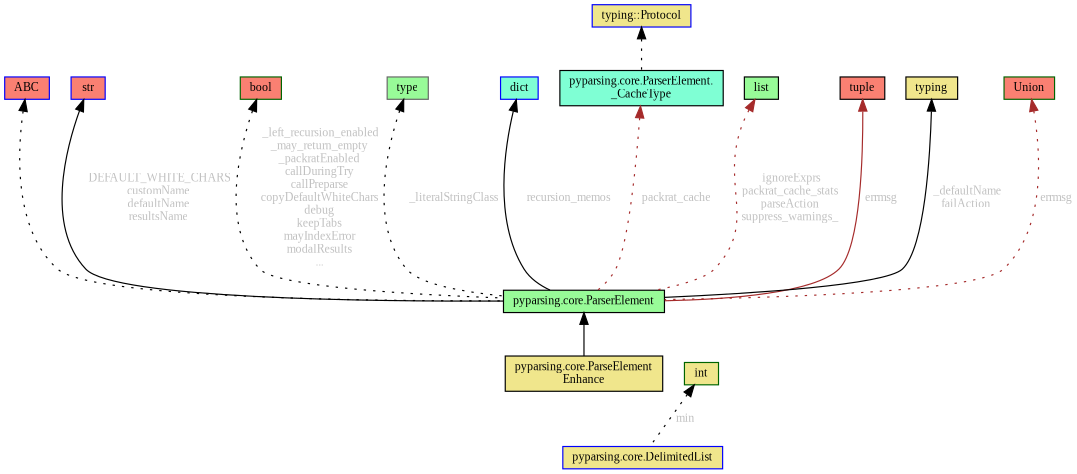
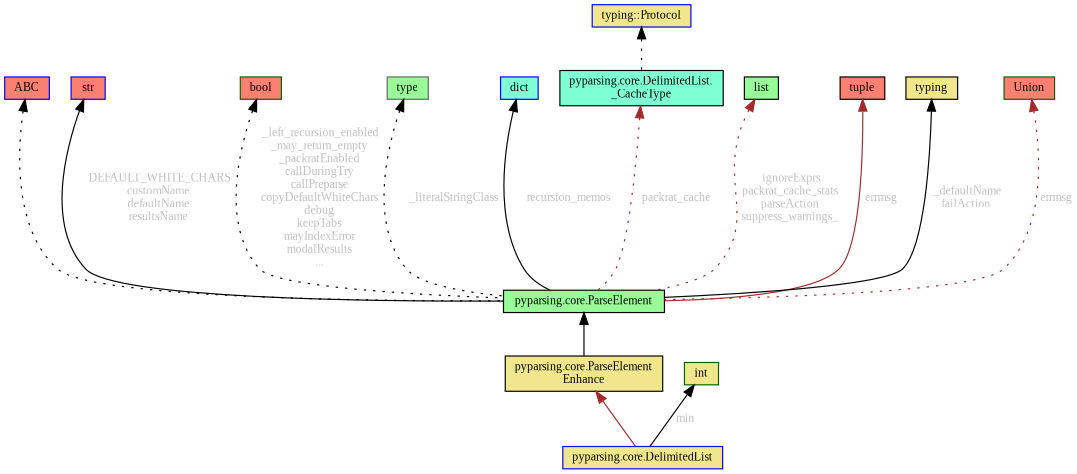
(642, 88) -> (642, 88)
(584, 301) -> (584, 301)
(669, 420) -> (669, 420)
none -> (619, 424)
